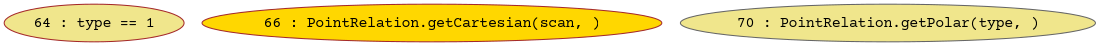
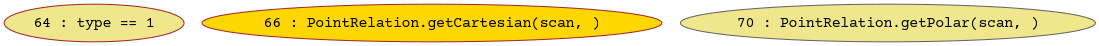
(888, 23) -> (888, 23)
